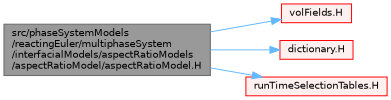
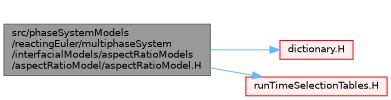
(316, 13) -> none
